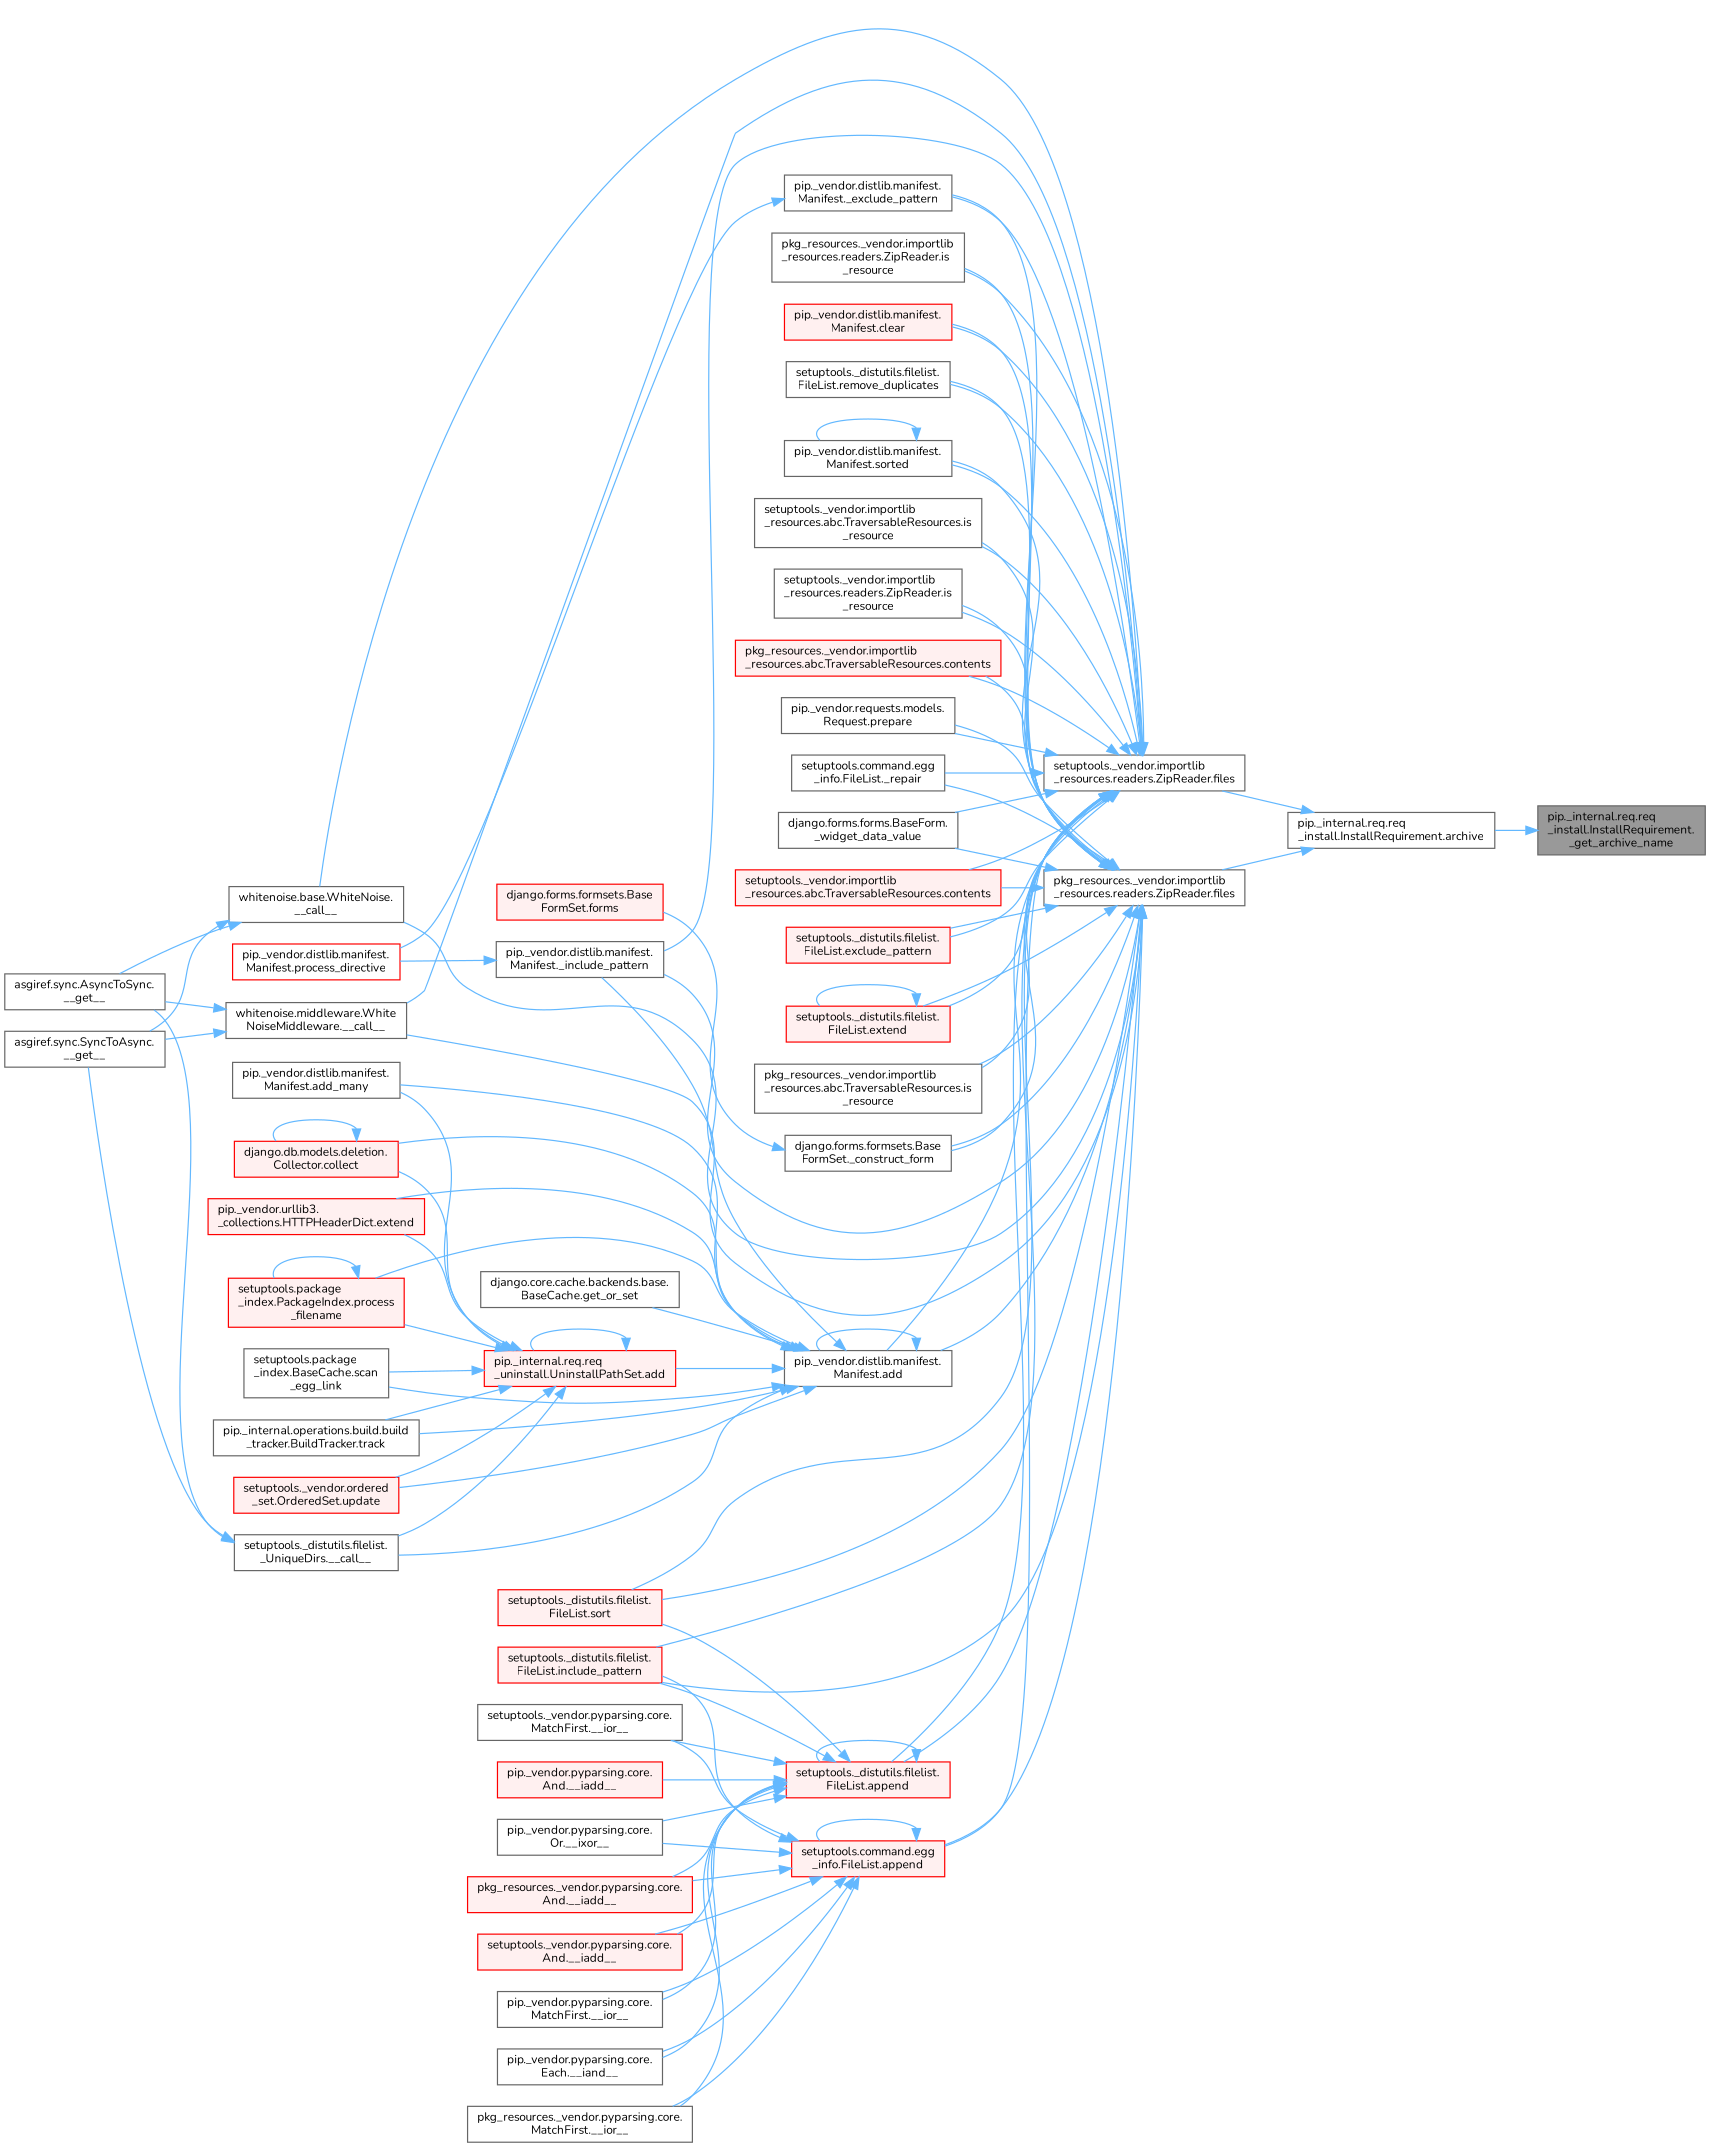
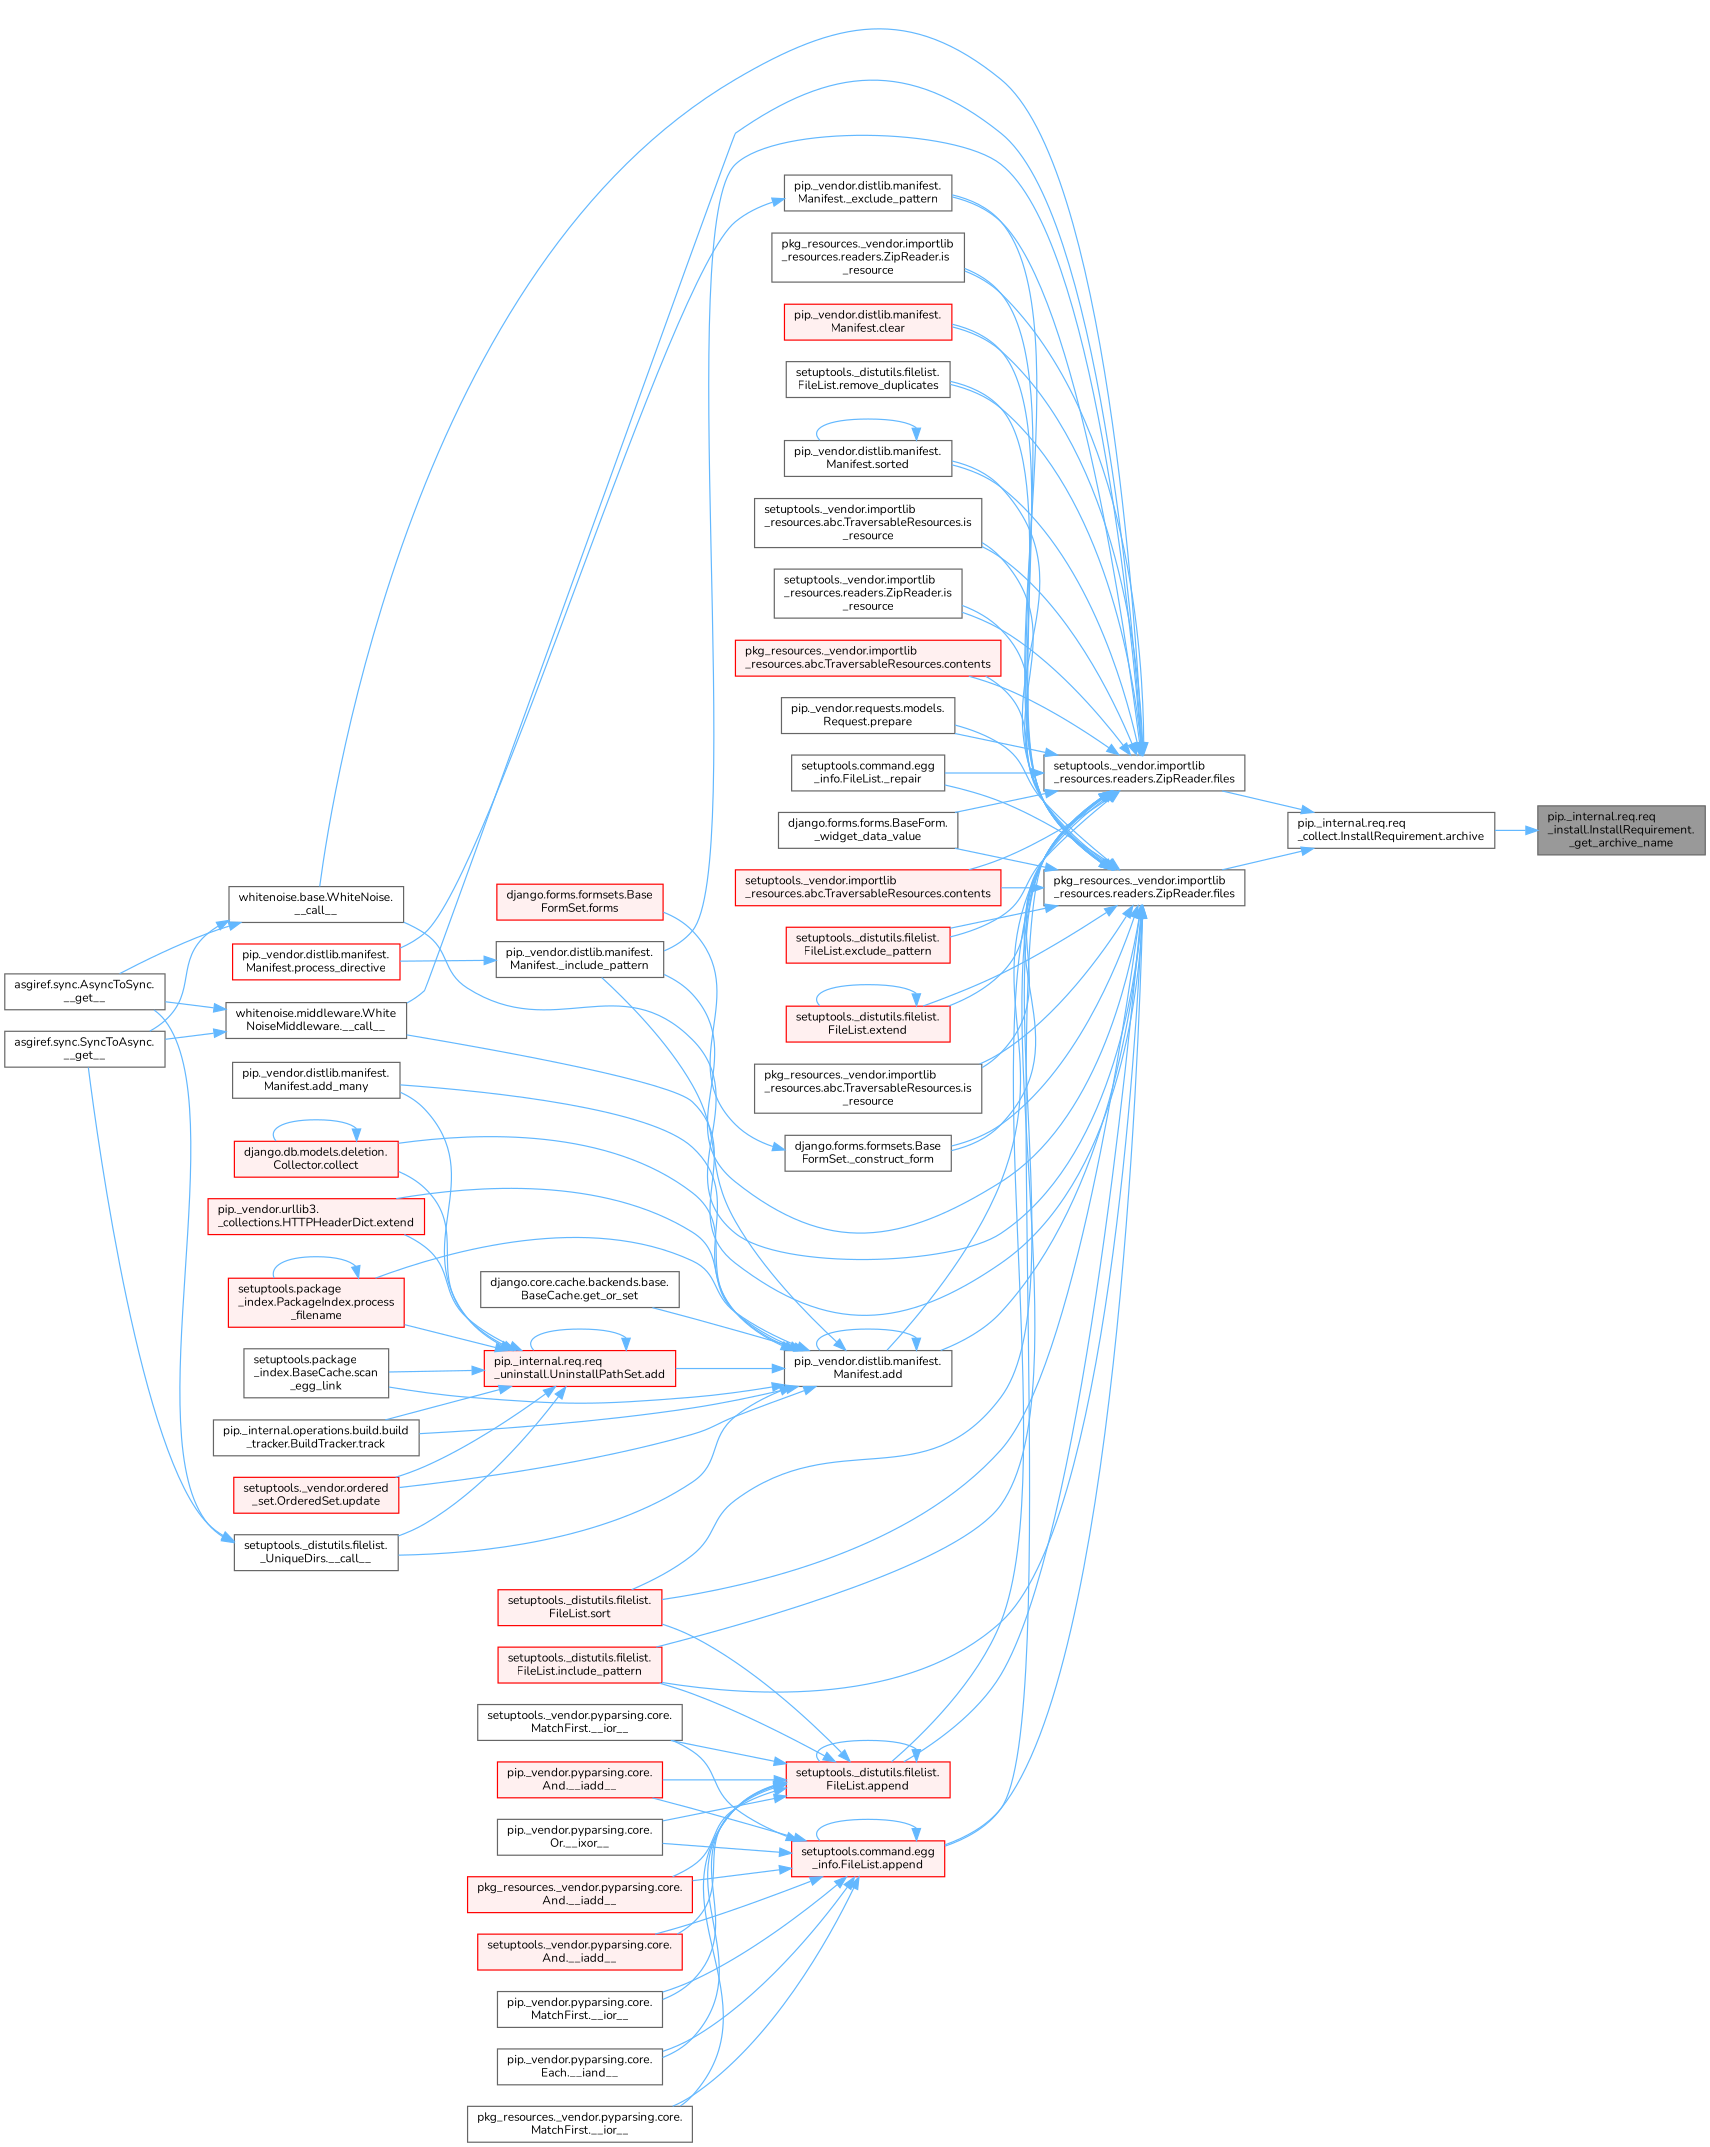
(1391, 830) -> (1391, 830)
(715, 1760) -> (738, 1821)
